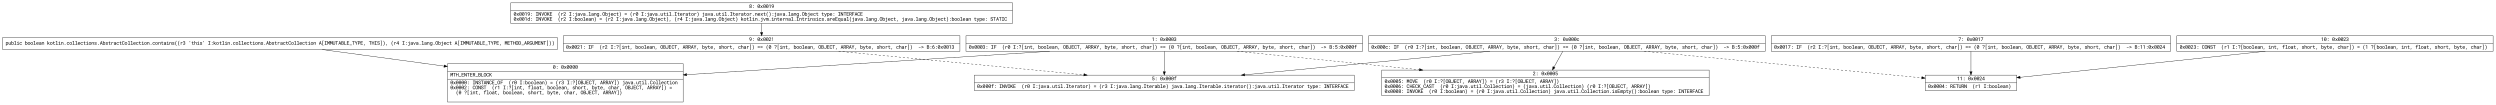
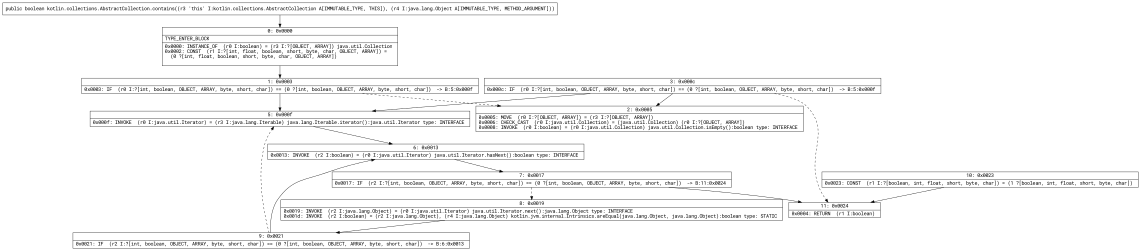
(868, 63) -> (280, 70)
(471, 75) -> (187, 39)
none -> (426, 152)
none -> (532, 192)
